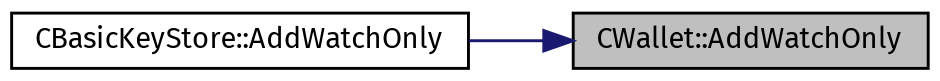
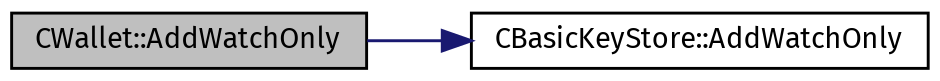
(506, 41) -> (404, 41)
